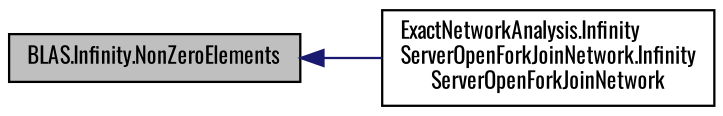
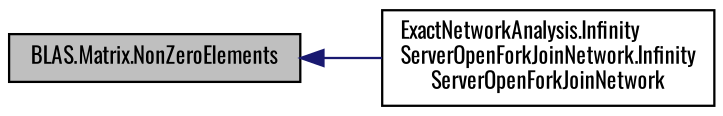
(155, 58) -> (155, 58)
